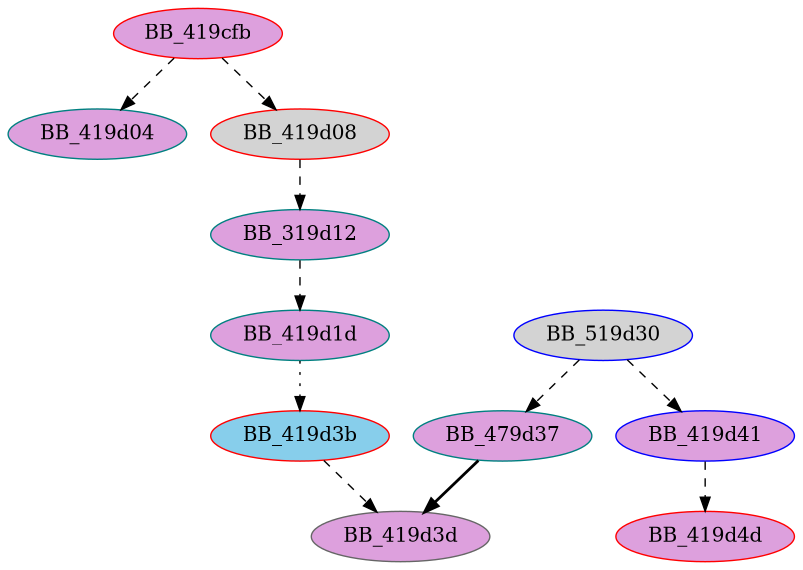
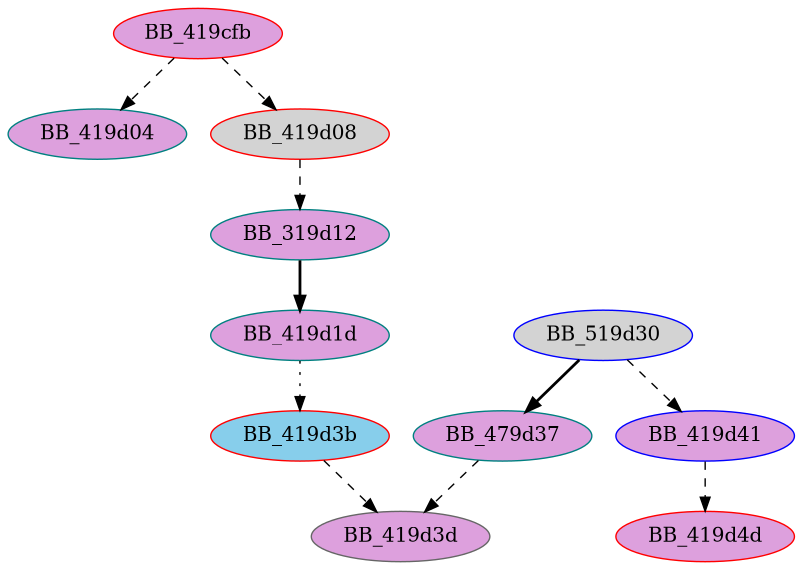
(300, 278) -> (300, 278)
(558, 381) -> (558, 381)
(457, 481) -> (457, 481)
